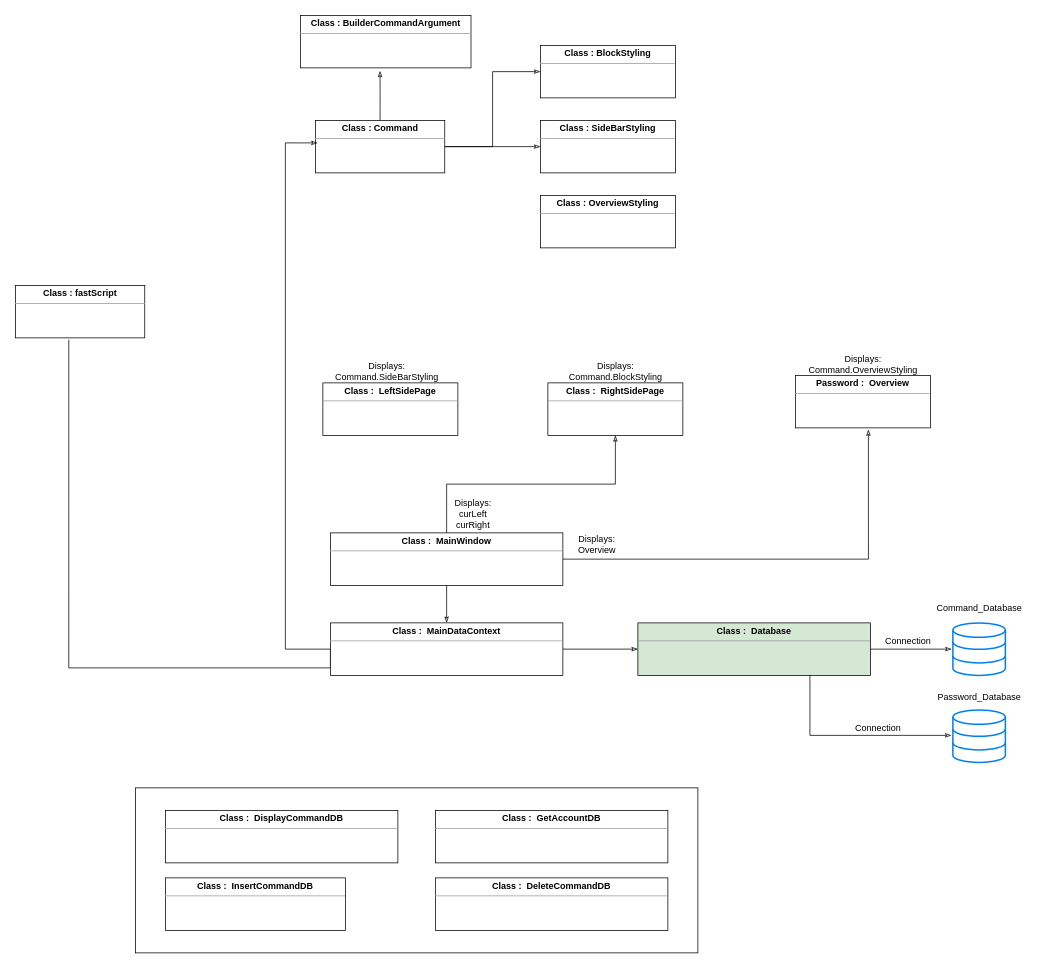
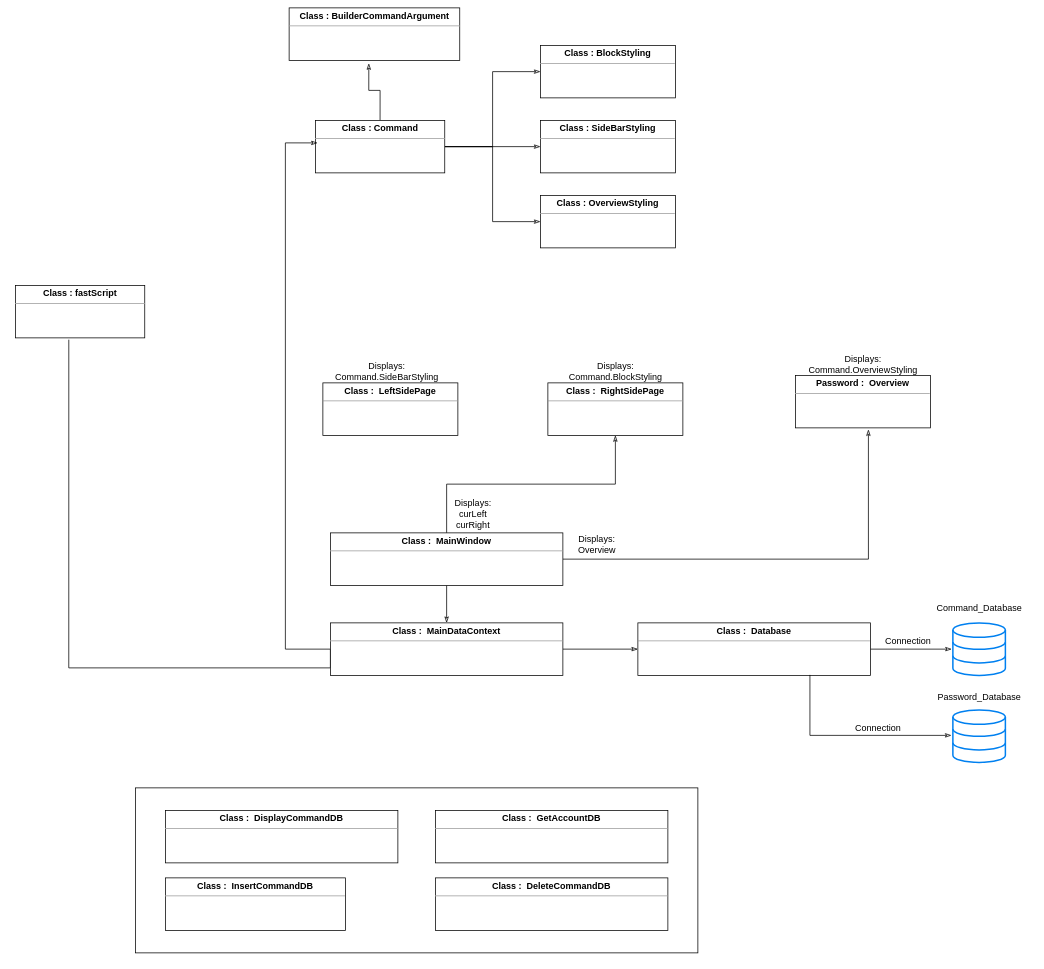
(386, 42) -> (374, 34)
none -> (493, 206)
(754, 649) -> (754, 649)
